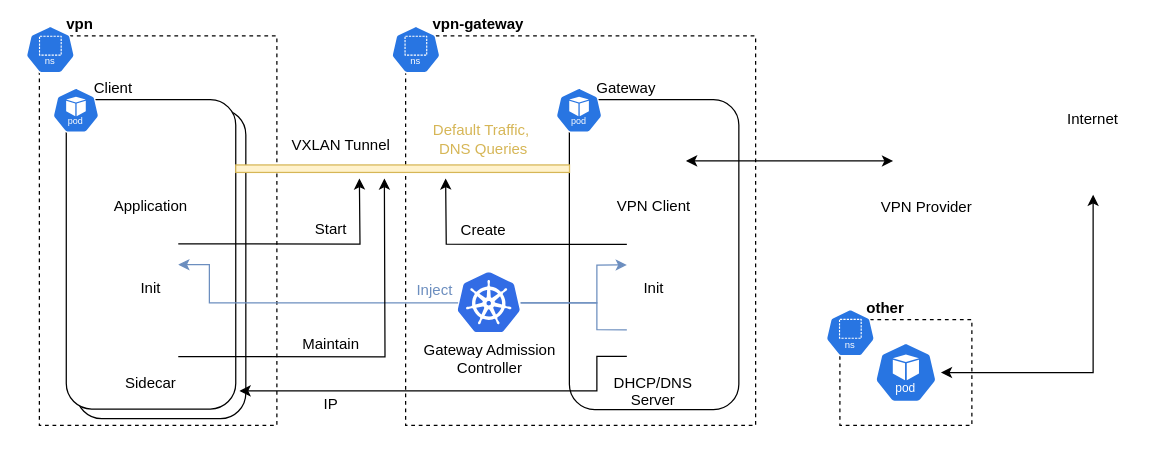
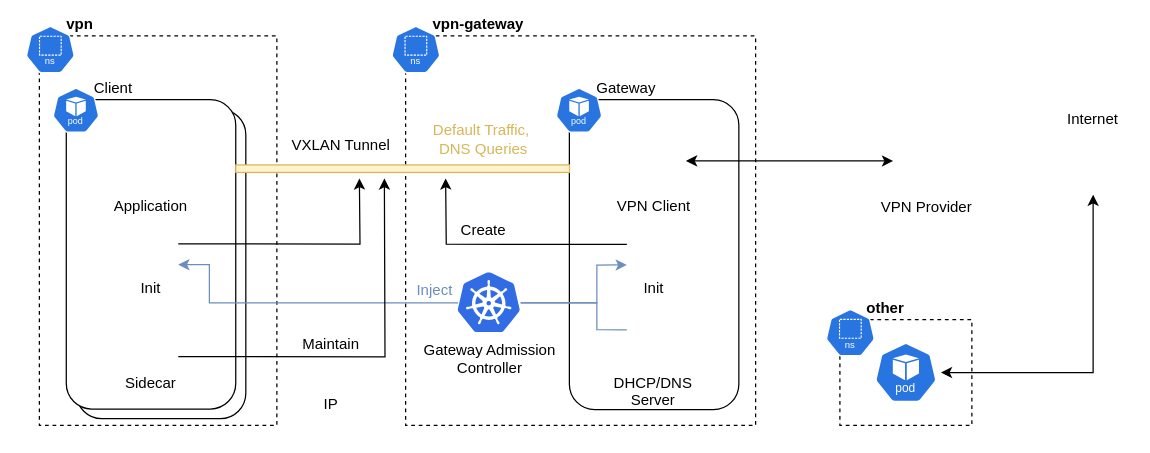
(331, 229) -> none
(454, 391) -> none
